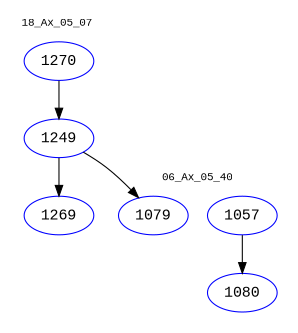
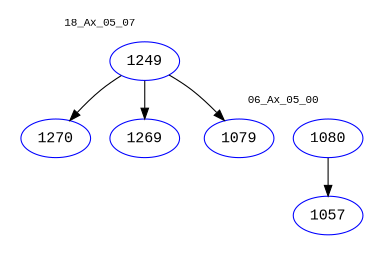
(59, 94) -> (98, 93)
(198, 177) -> (284, 100)
(242, 249) -> (328, 172)
